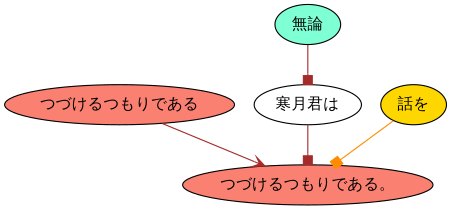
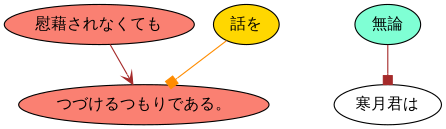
(120, 105) -> (99, 25)
(308, 139) -> none
